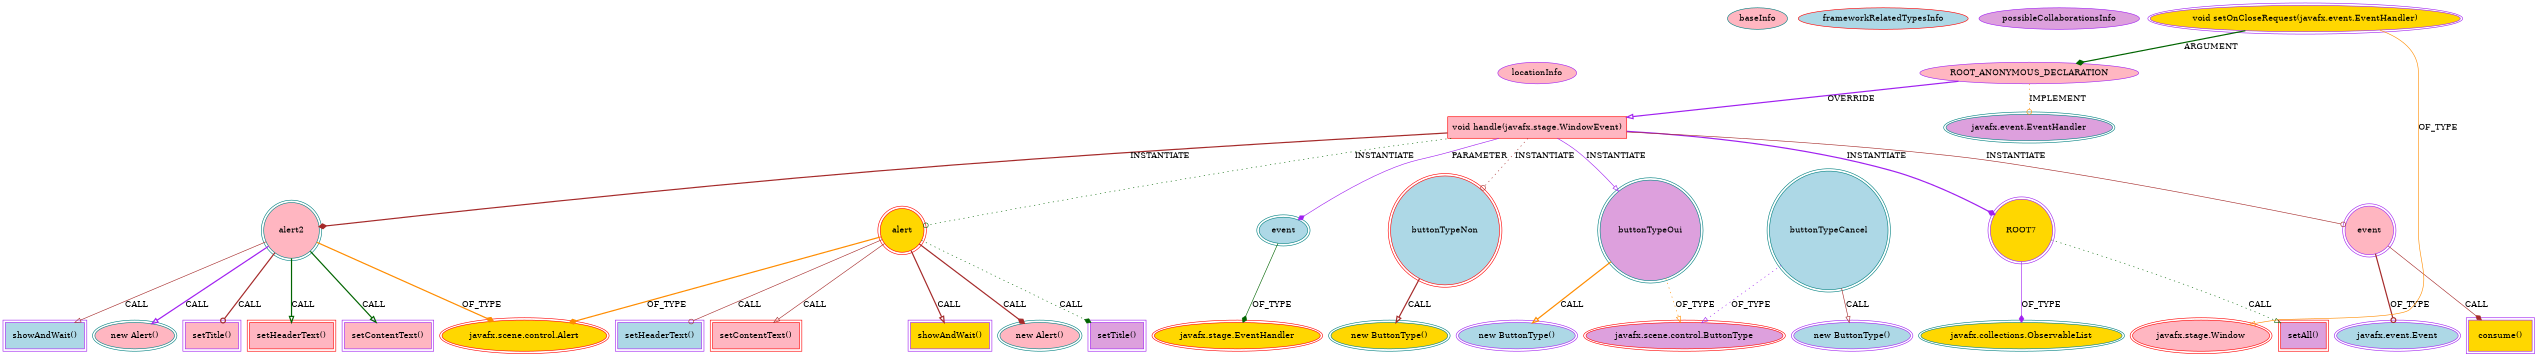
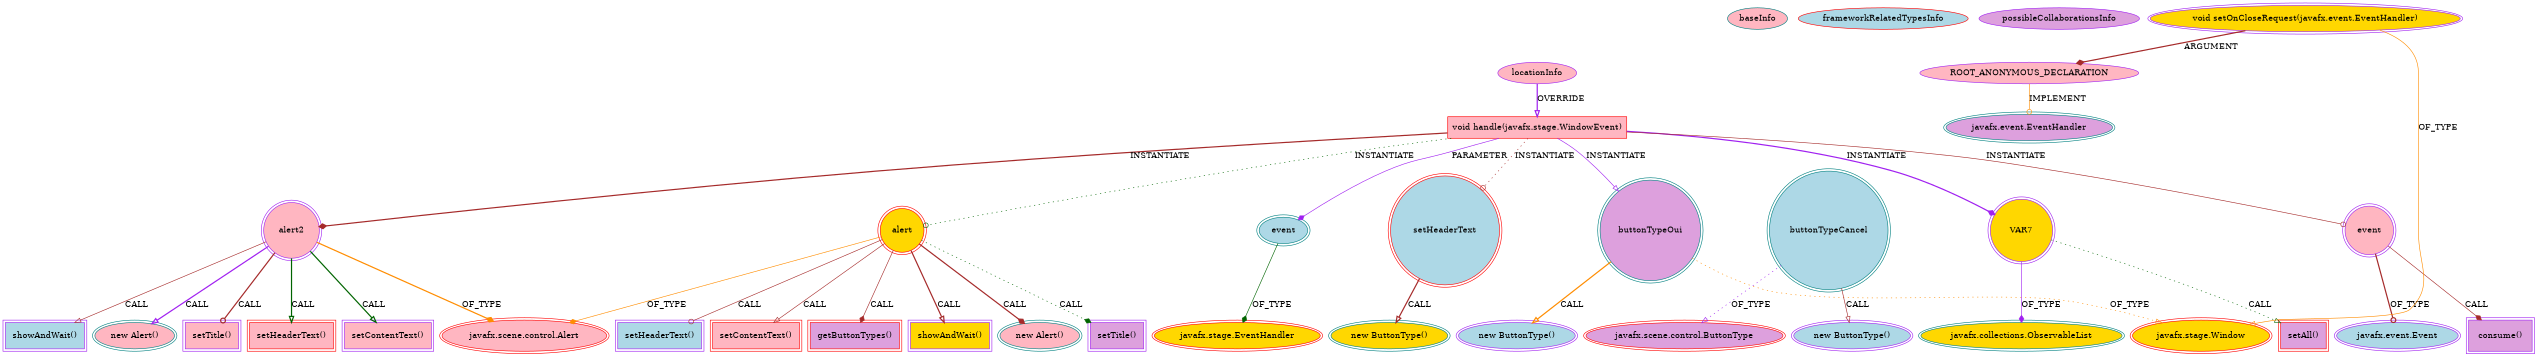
(2165, 46) -> (2165, 46)
(2029, 97) -> (2029, 97)
(1796, 99) -> (1537, 97)
(292, 230) -> (292, 230)
(1445, 230) -> (1445, 230)
(2022, 230) -> (2022, 230)
(729, 279) -> (729, 279)
(1672, 298) -> (1922, 298)
(524, 336) -> (524, 336)
none -> (855, 336)
(2201, 336) -> (2201, 336)
(2500, 336) -> (2500, 336)
